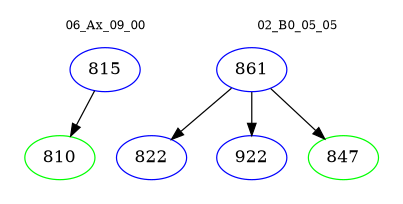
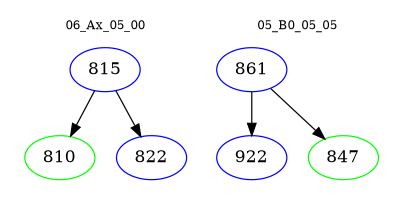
(106, 26) -> (106, 26)
(298, 26) -> (298, 26)
(215, 102) -> (125, 108)
